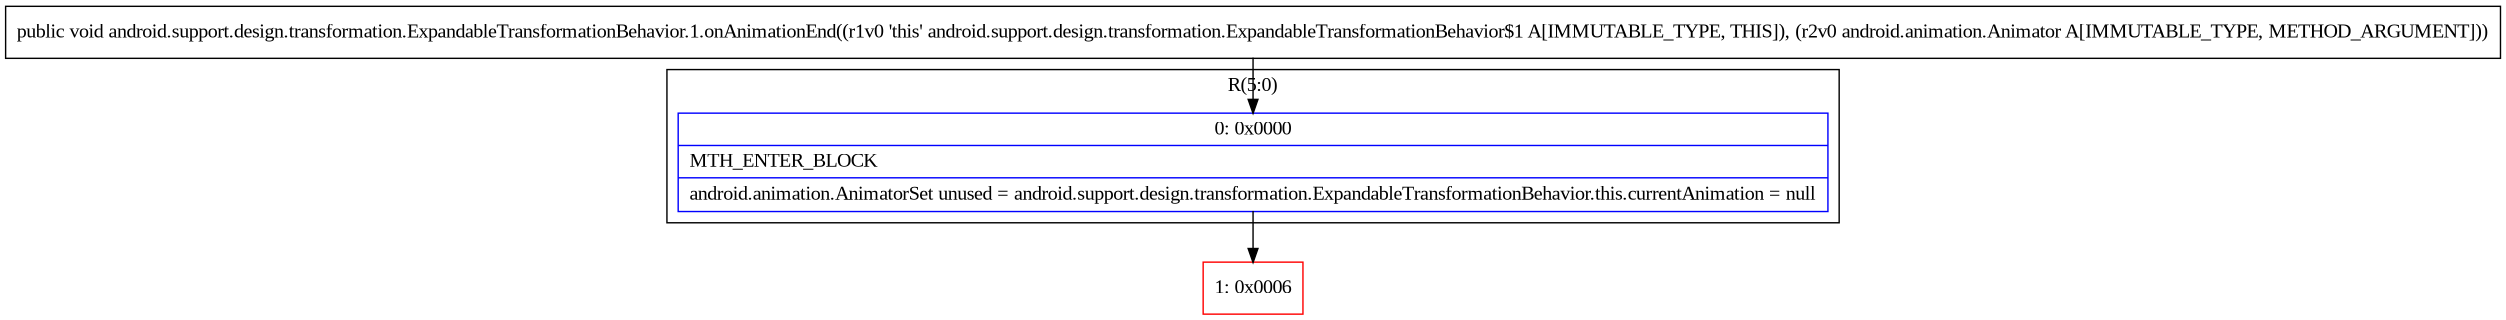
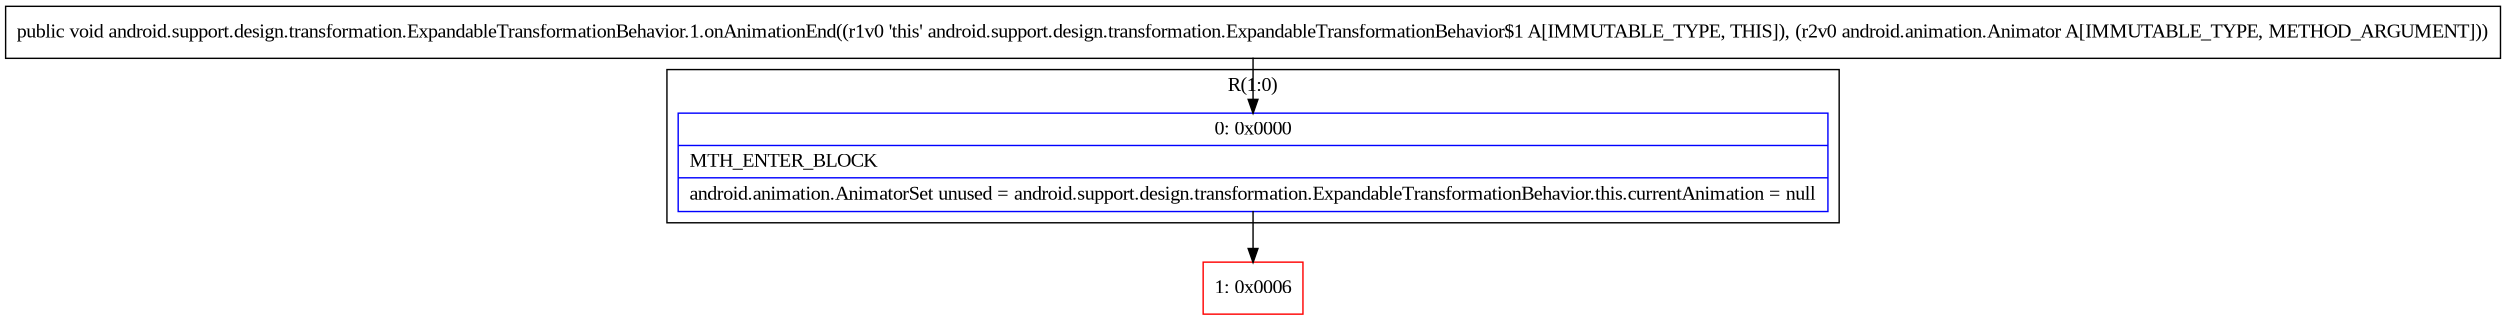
(1253, 86) -> (1253, 86)
